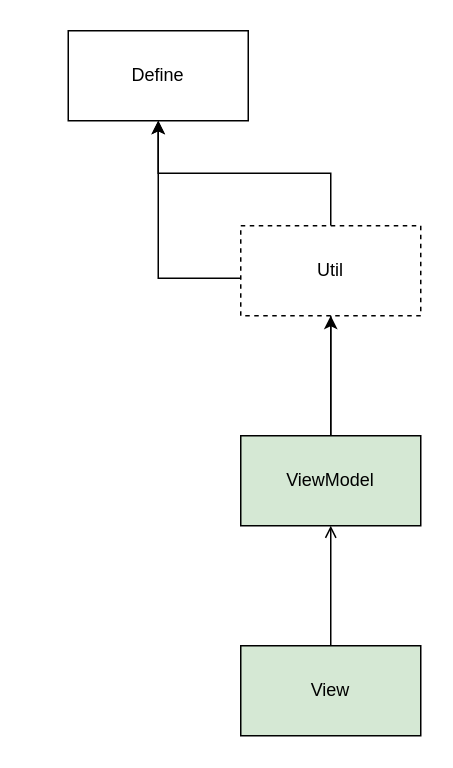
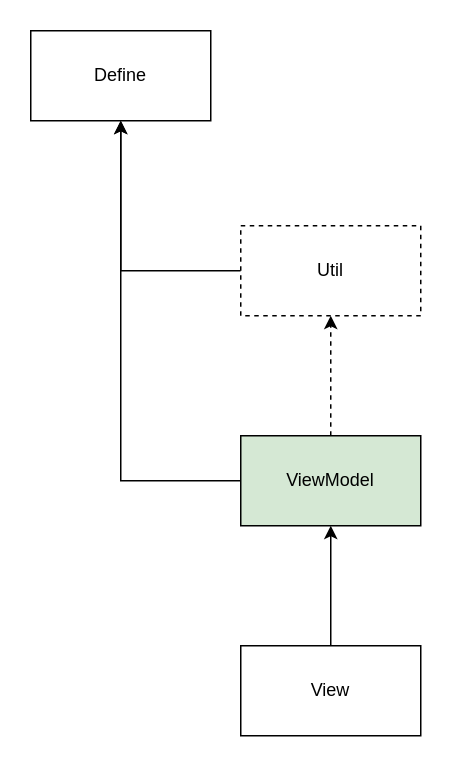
(158, 76) -> (121, 76)
(331, 436) -> (331, 436)
(331, 534) -> (331, 537)
(331, 691) -> (331, 691)
